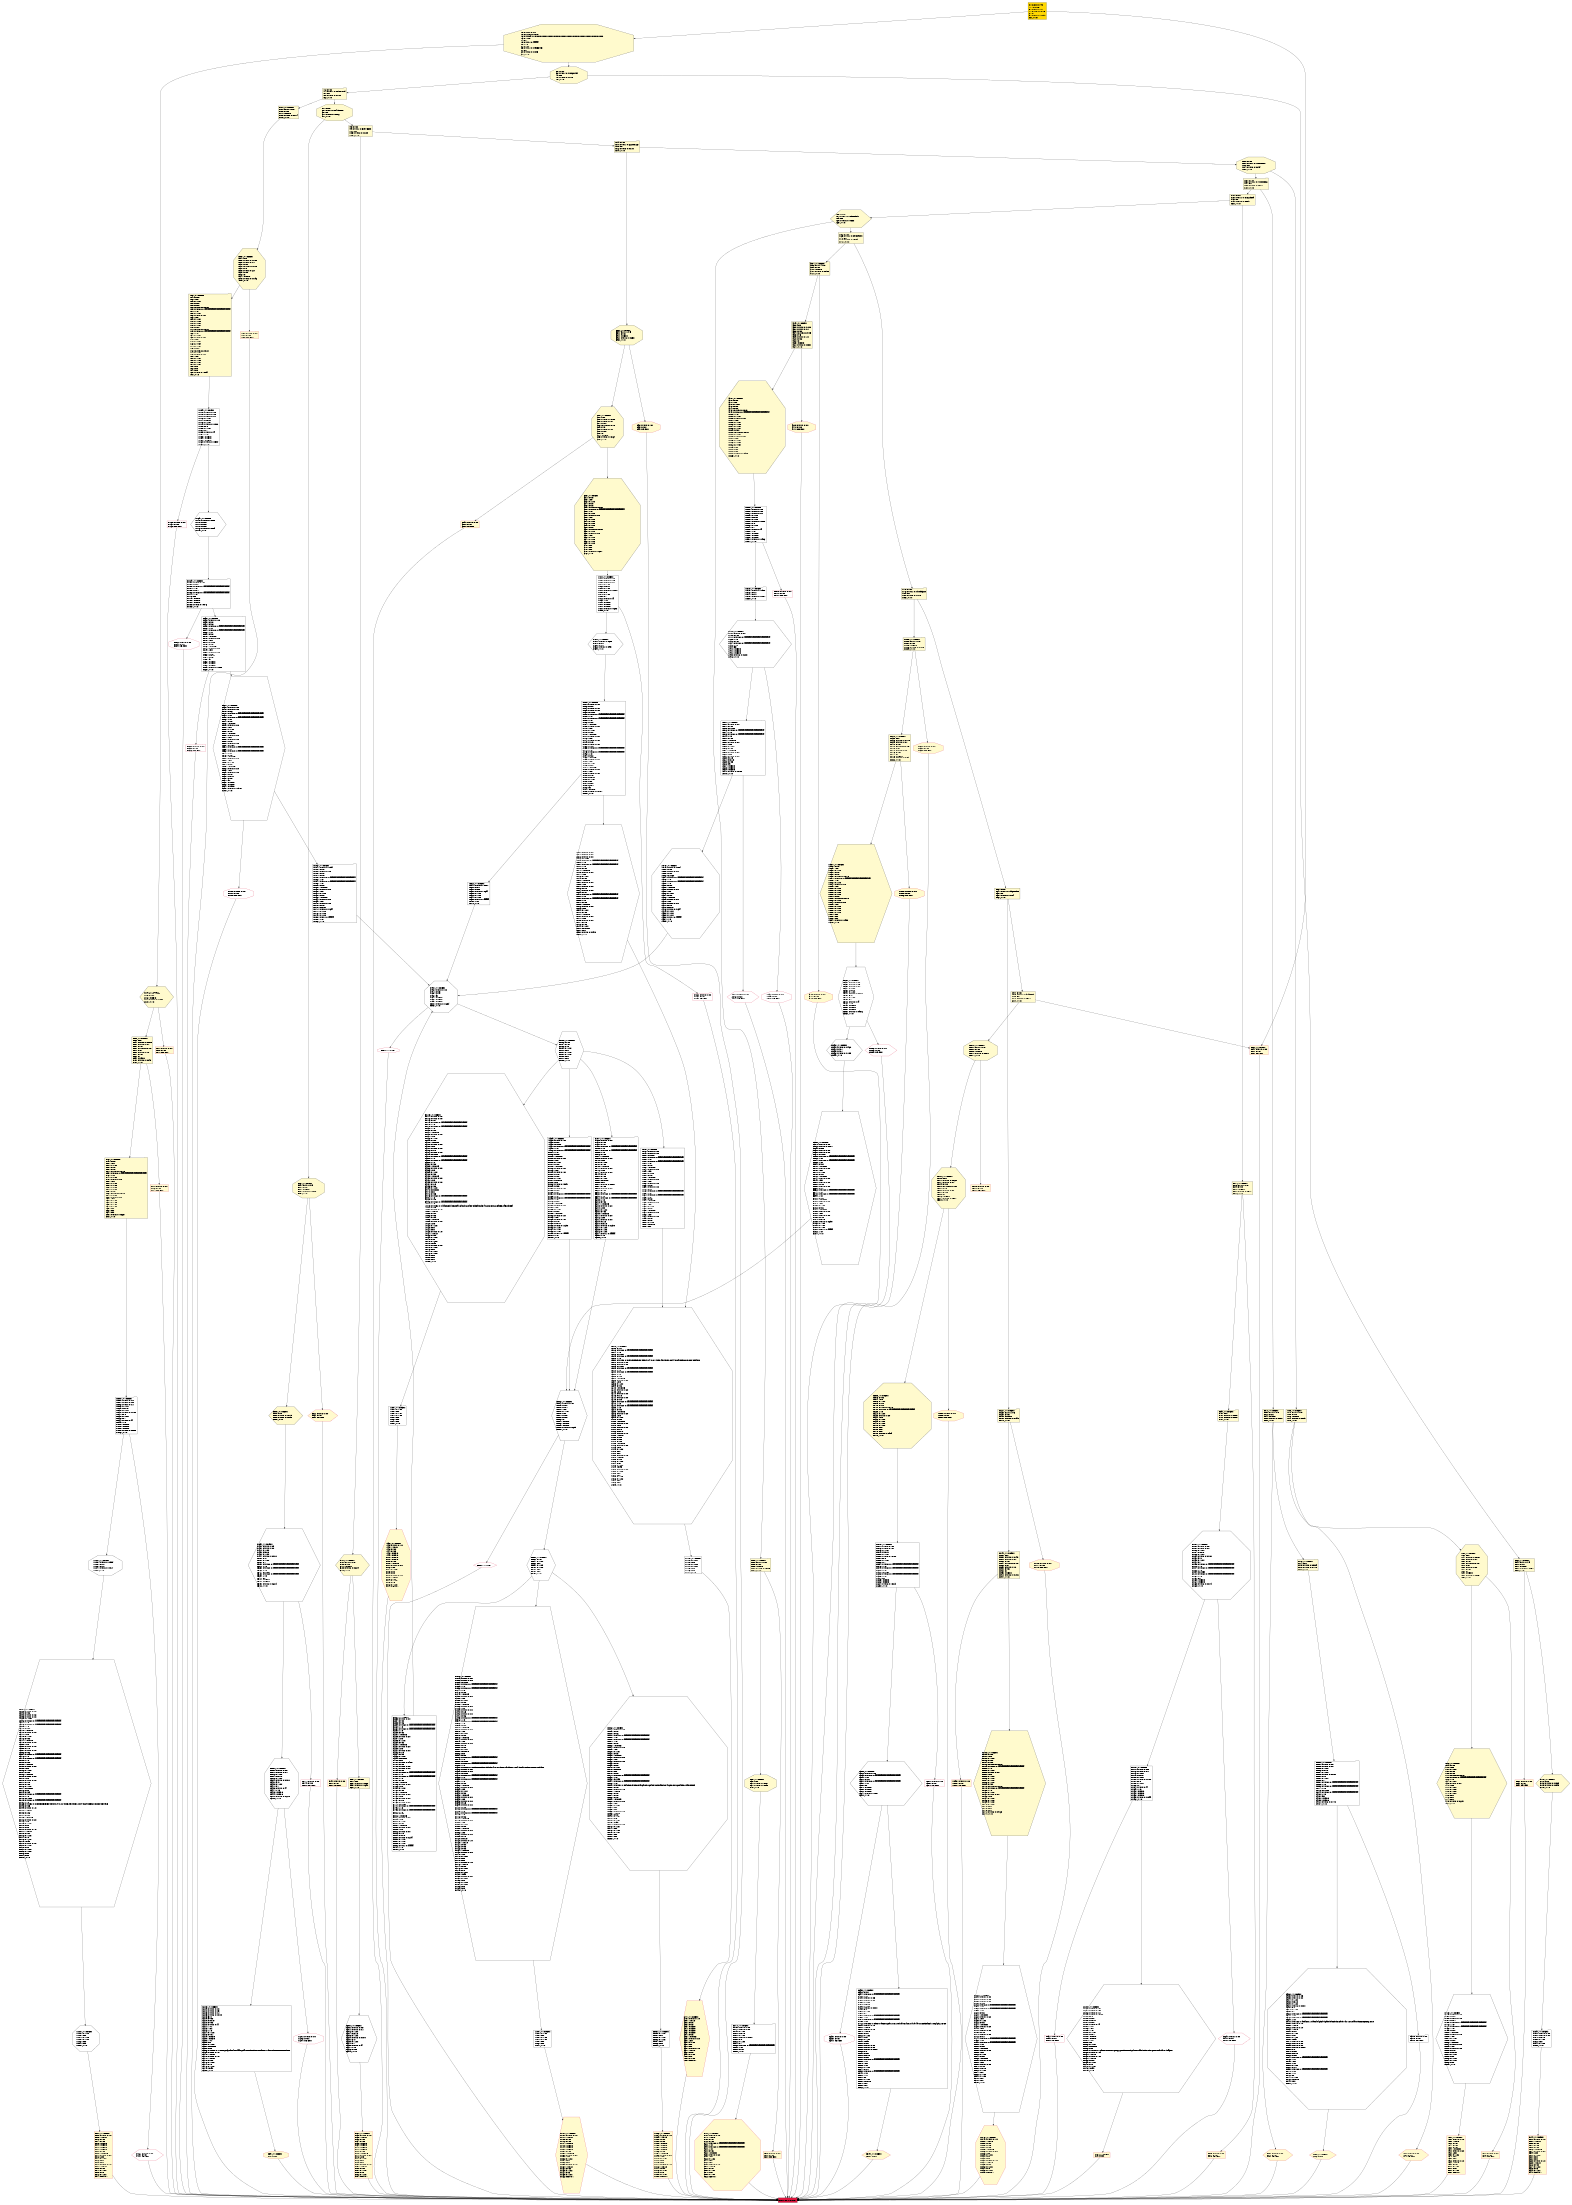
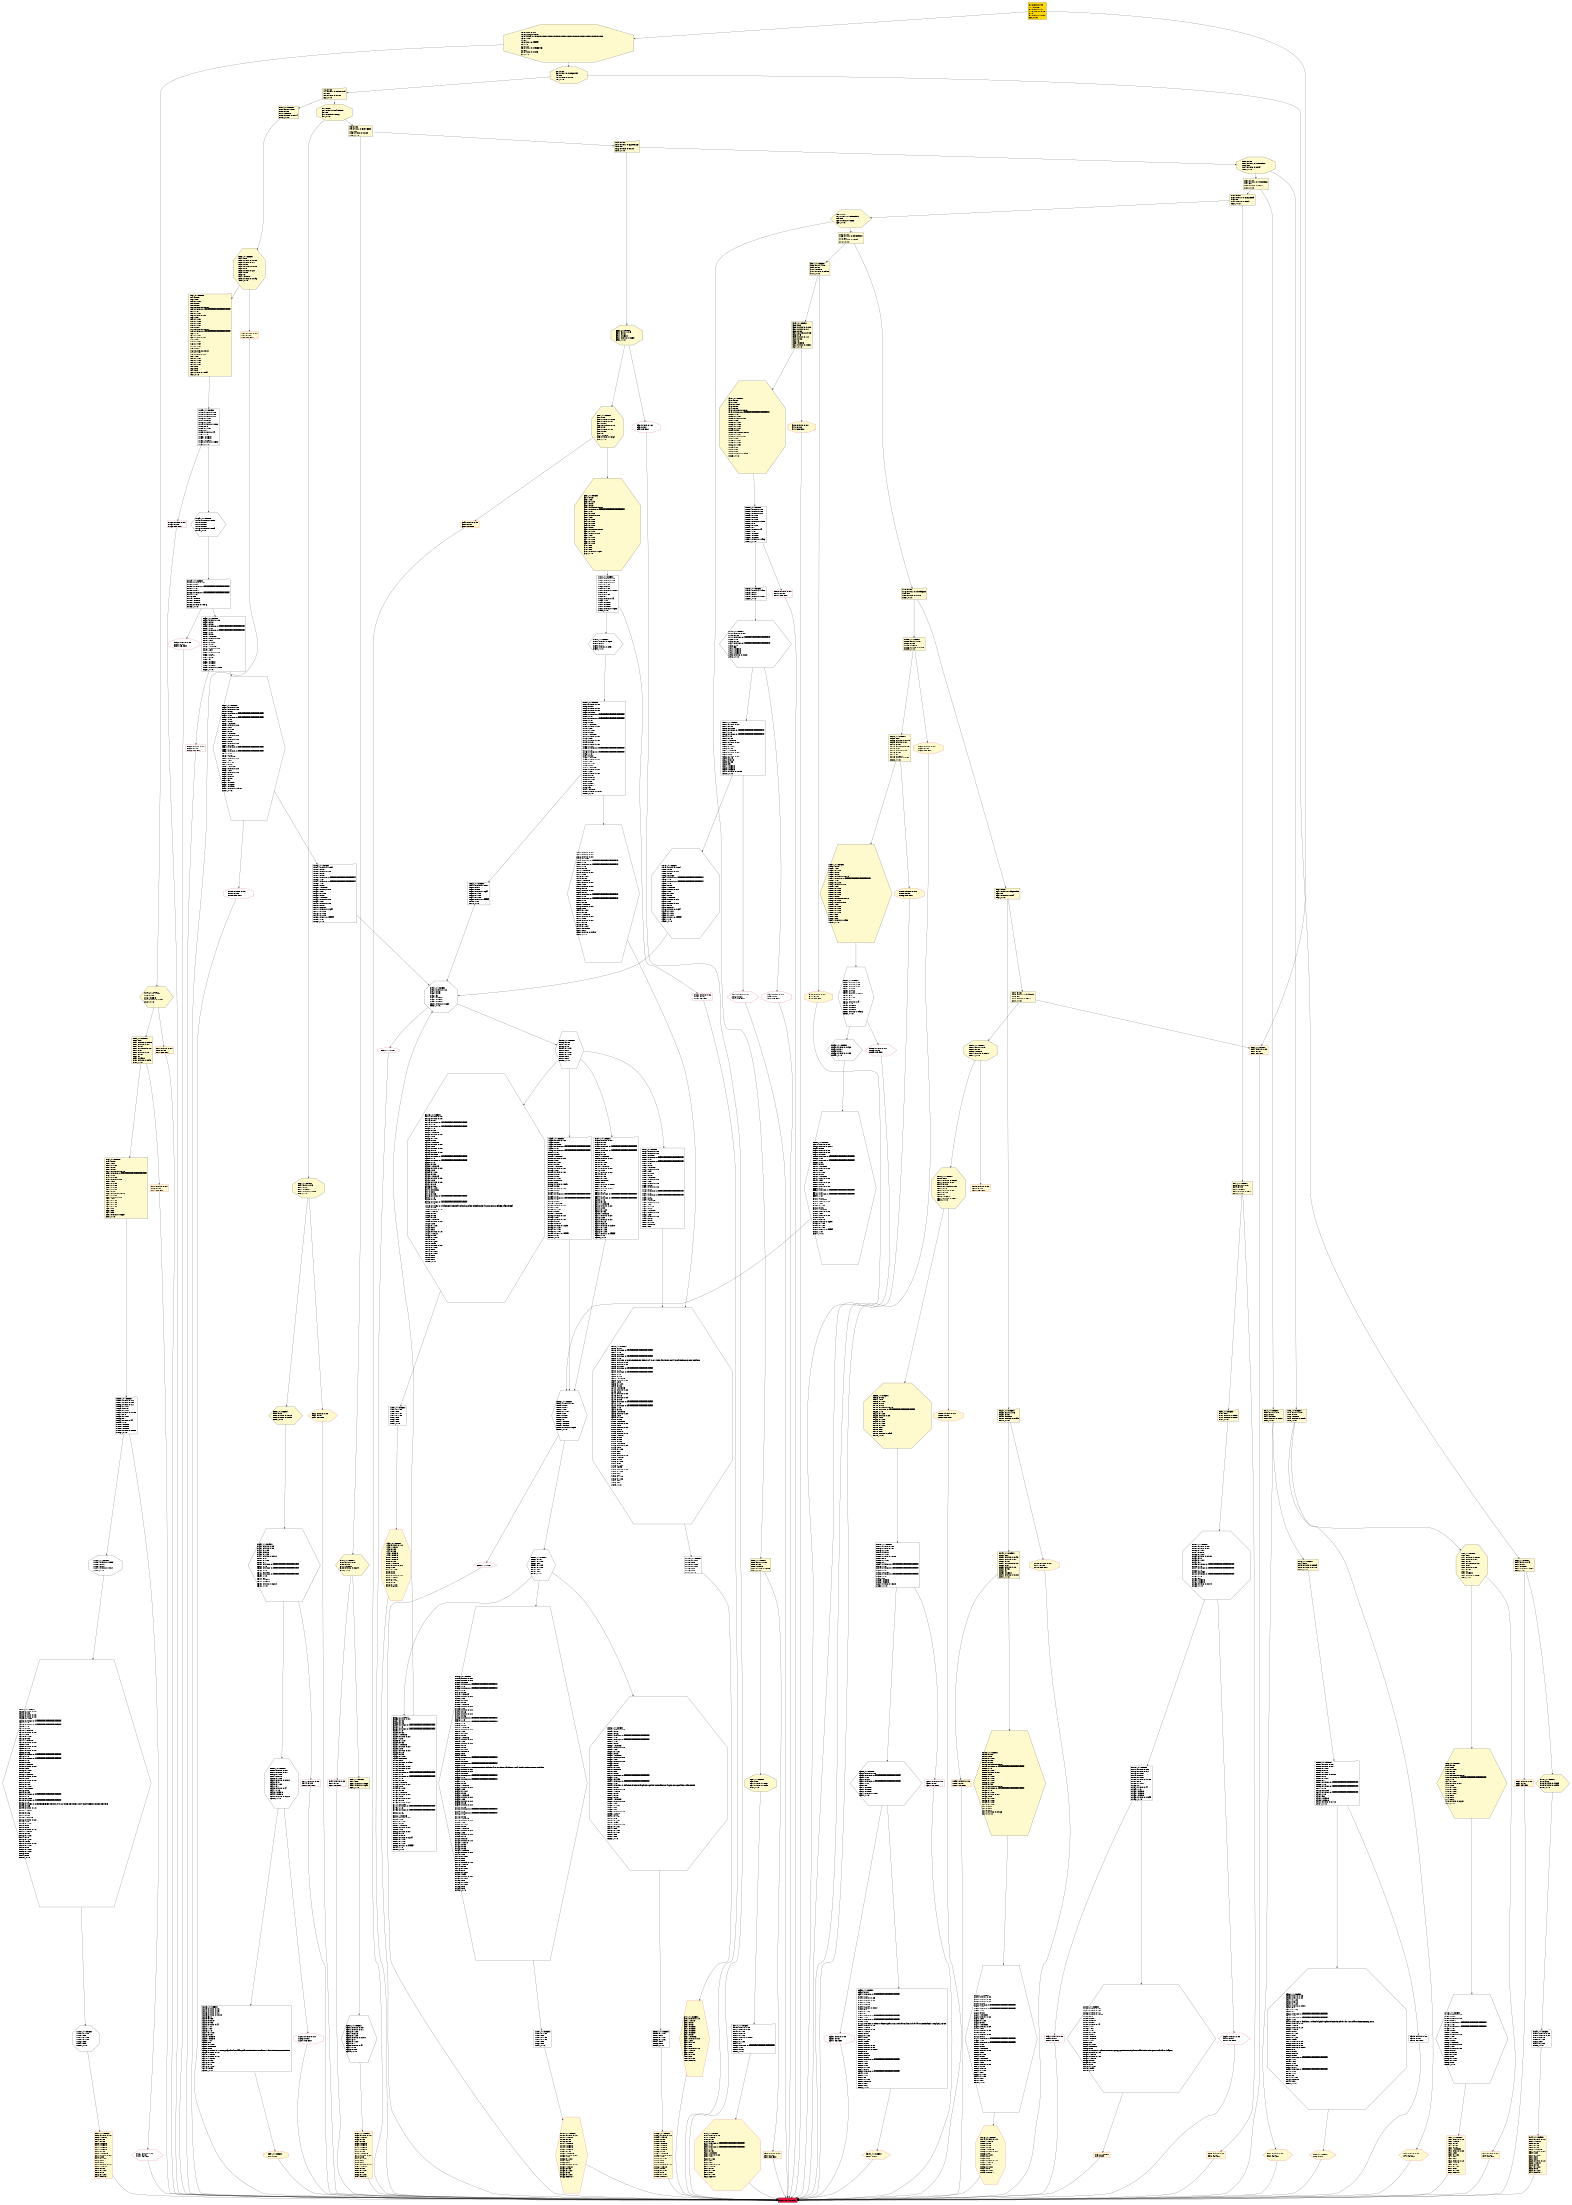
(646, 427) -> (646, 427)
(337, 1783) -> (337, 1783)
